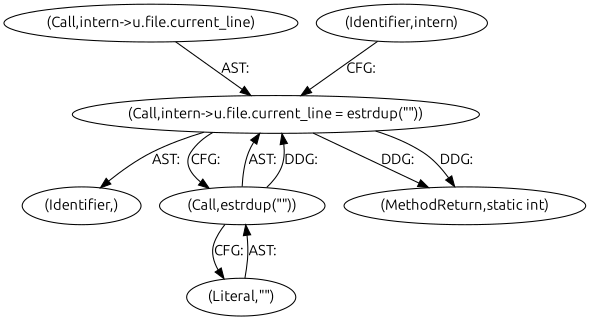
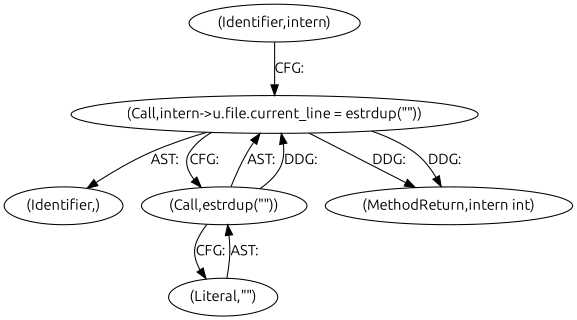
(151, 23) -> none
(465, 206) -> (449, 206)
